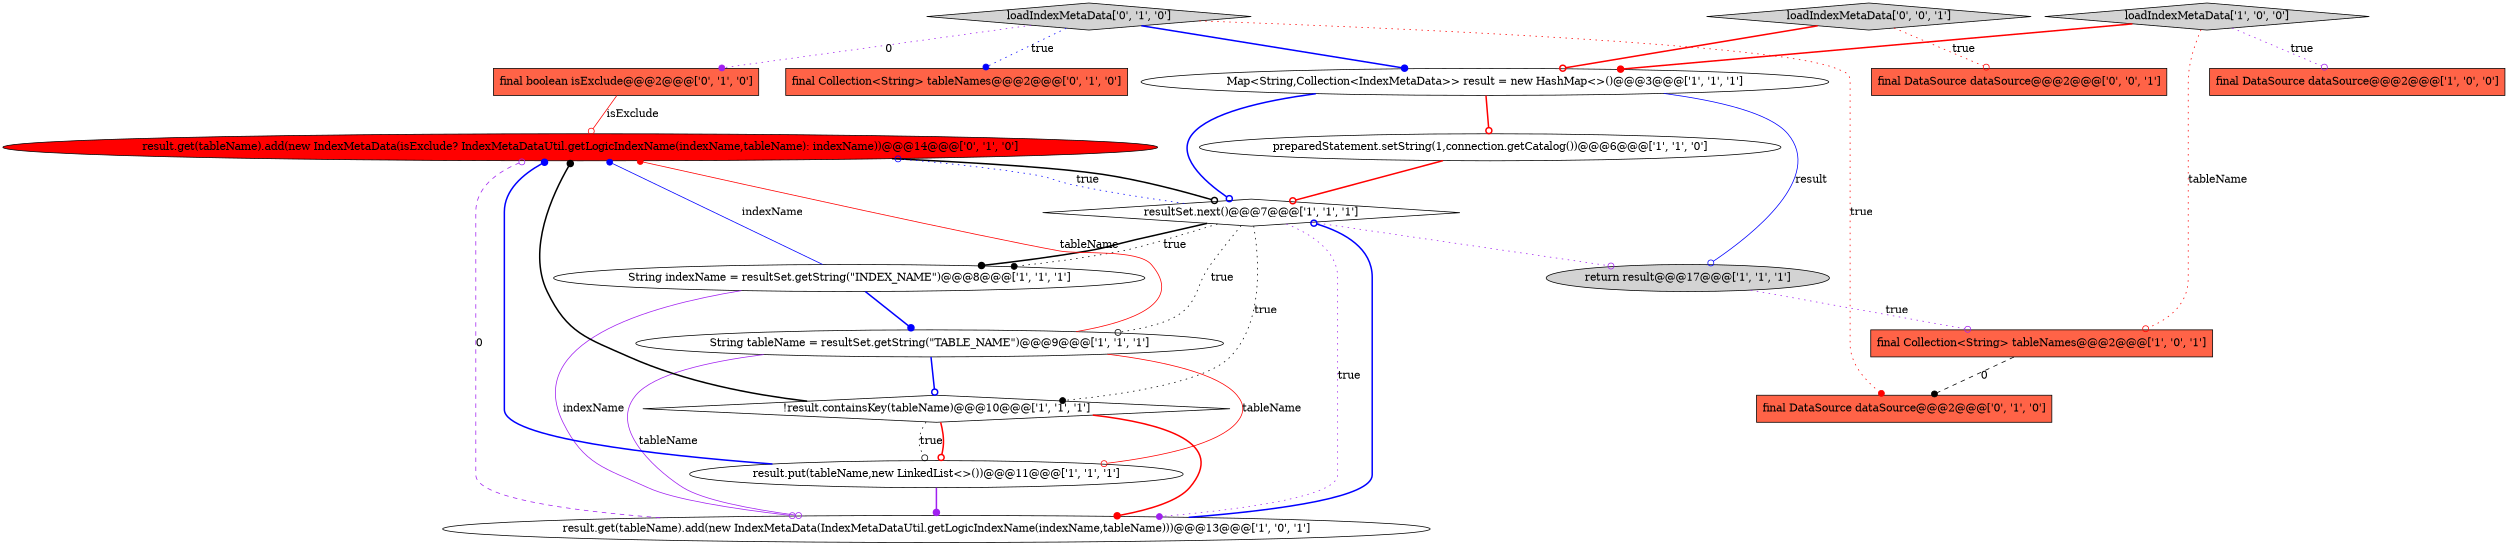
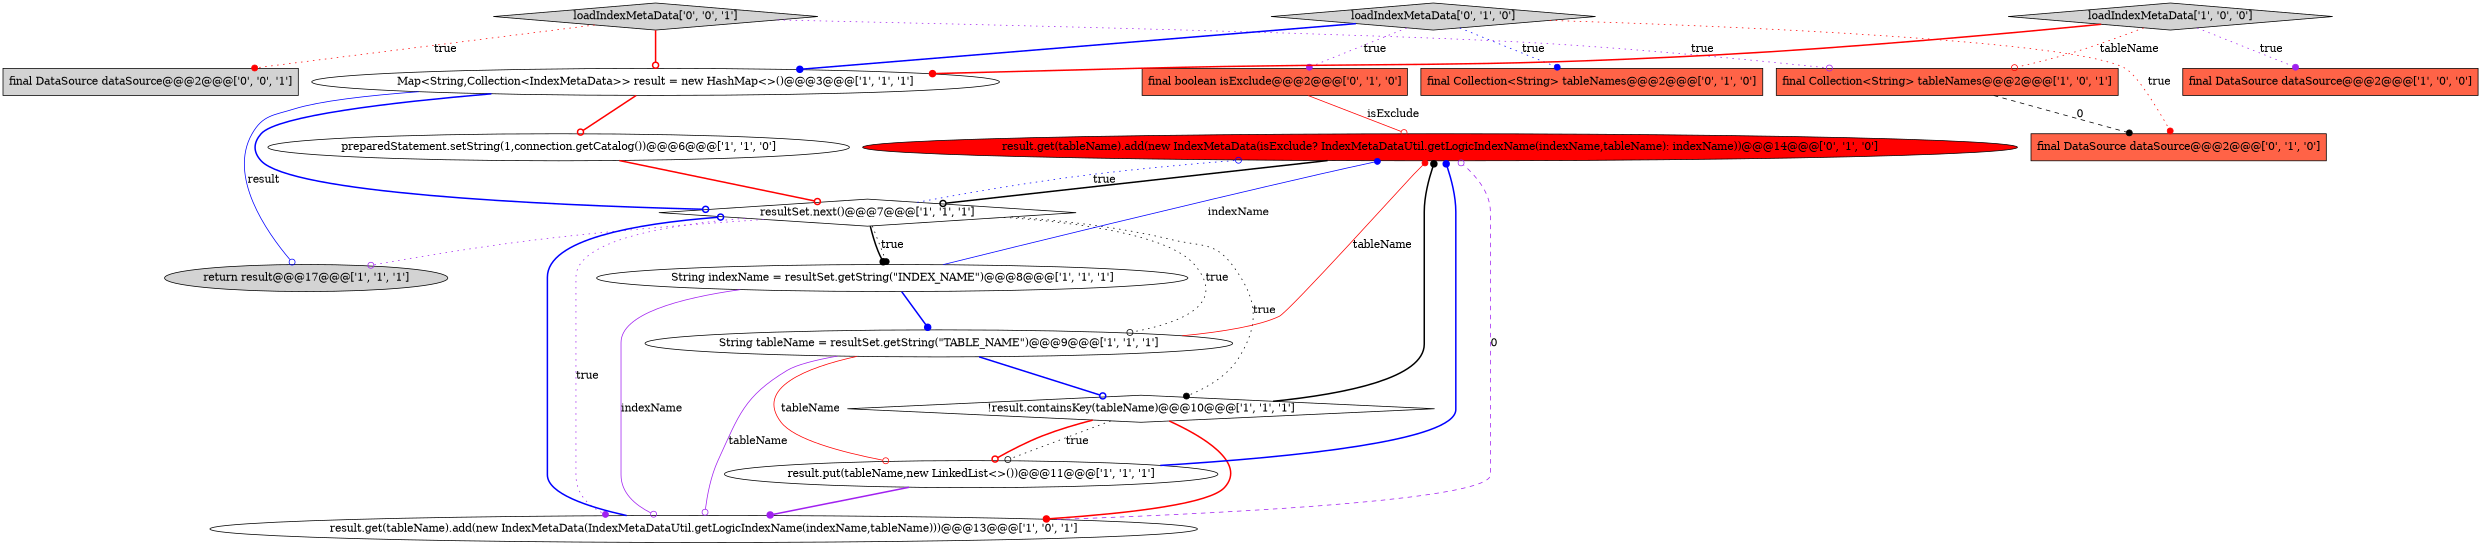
(1939, 47) -> (426, 46)
(2277, 47) -> (2245, 47)
(889, 49) -> (1375, 49)
(2019, 82) -> (151, 82)
(1858, 309) -> (1302, 34)
